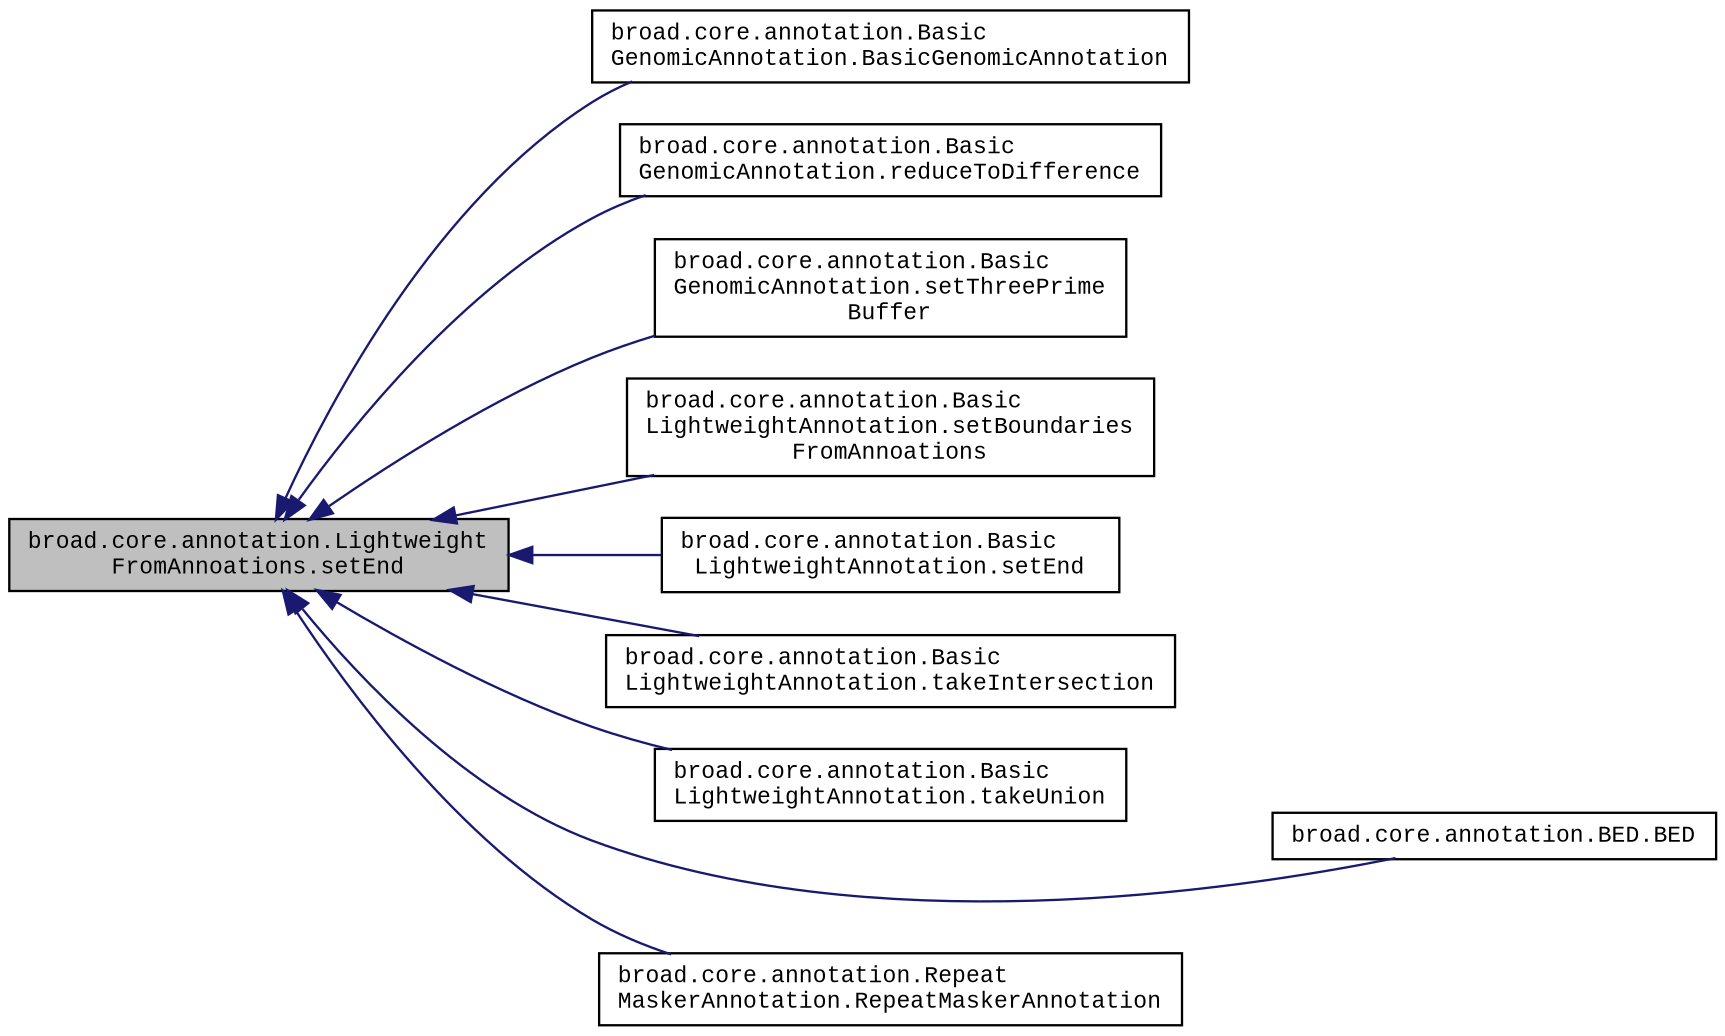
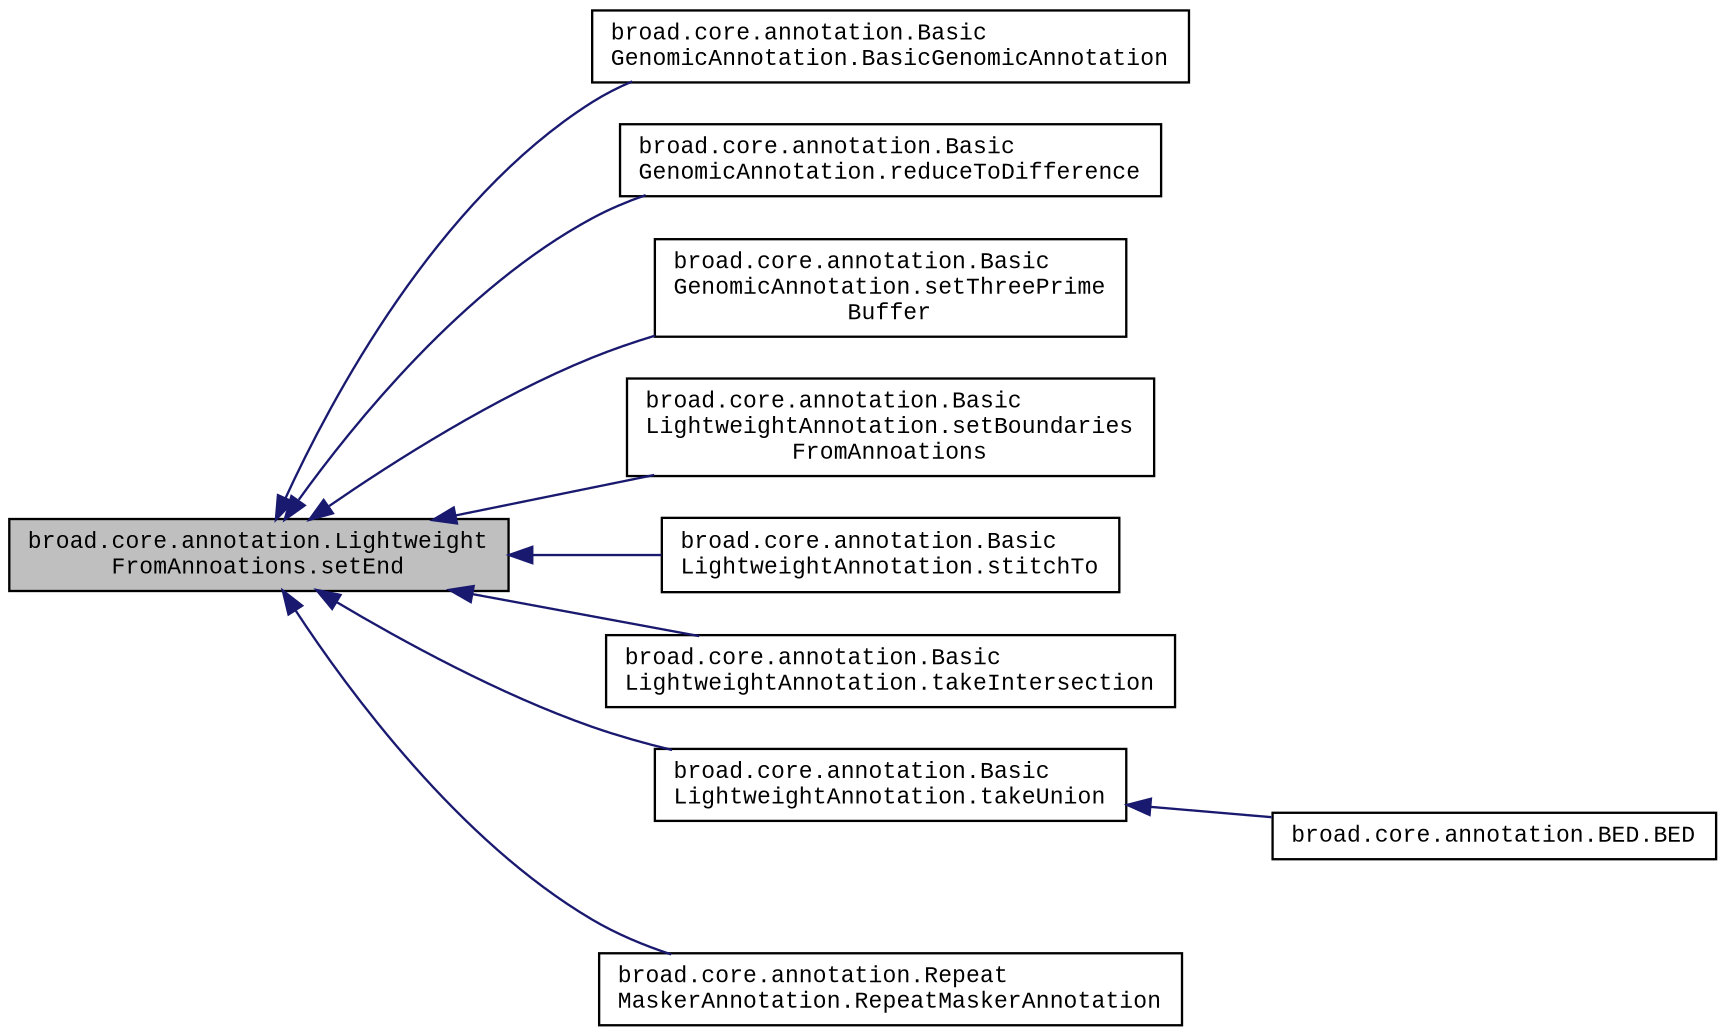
(891, 555) -> (891, 555)
(805, 891) -> (1211, 812)
